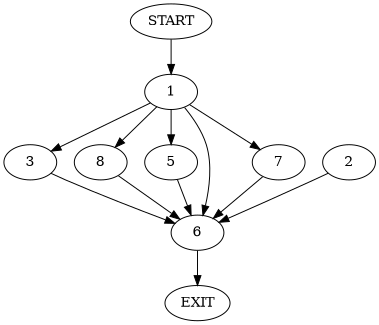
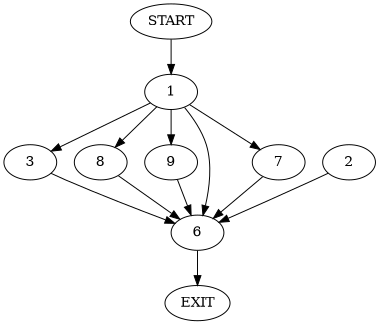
(171, 162) -> (171, 162)
